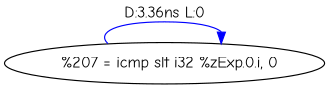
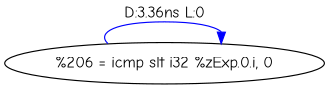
(165, 63) -> (165, 63)
